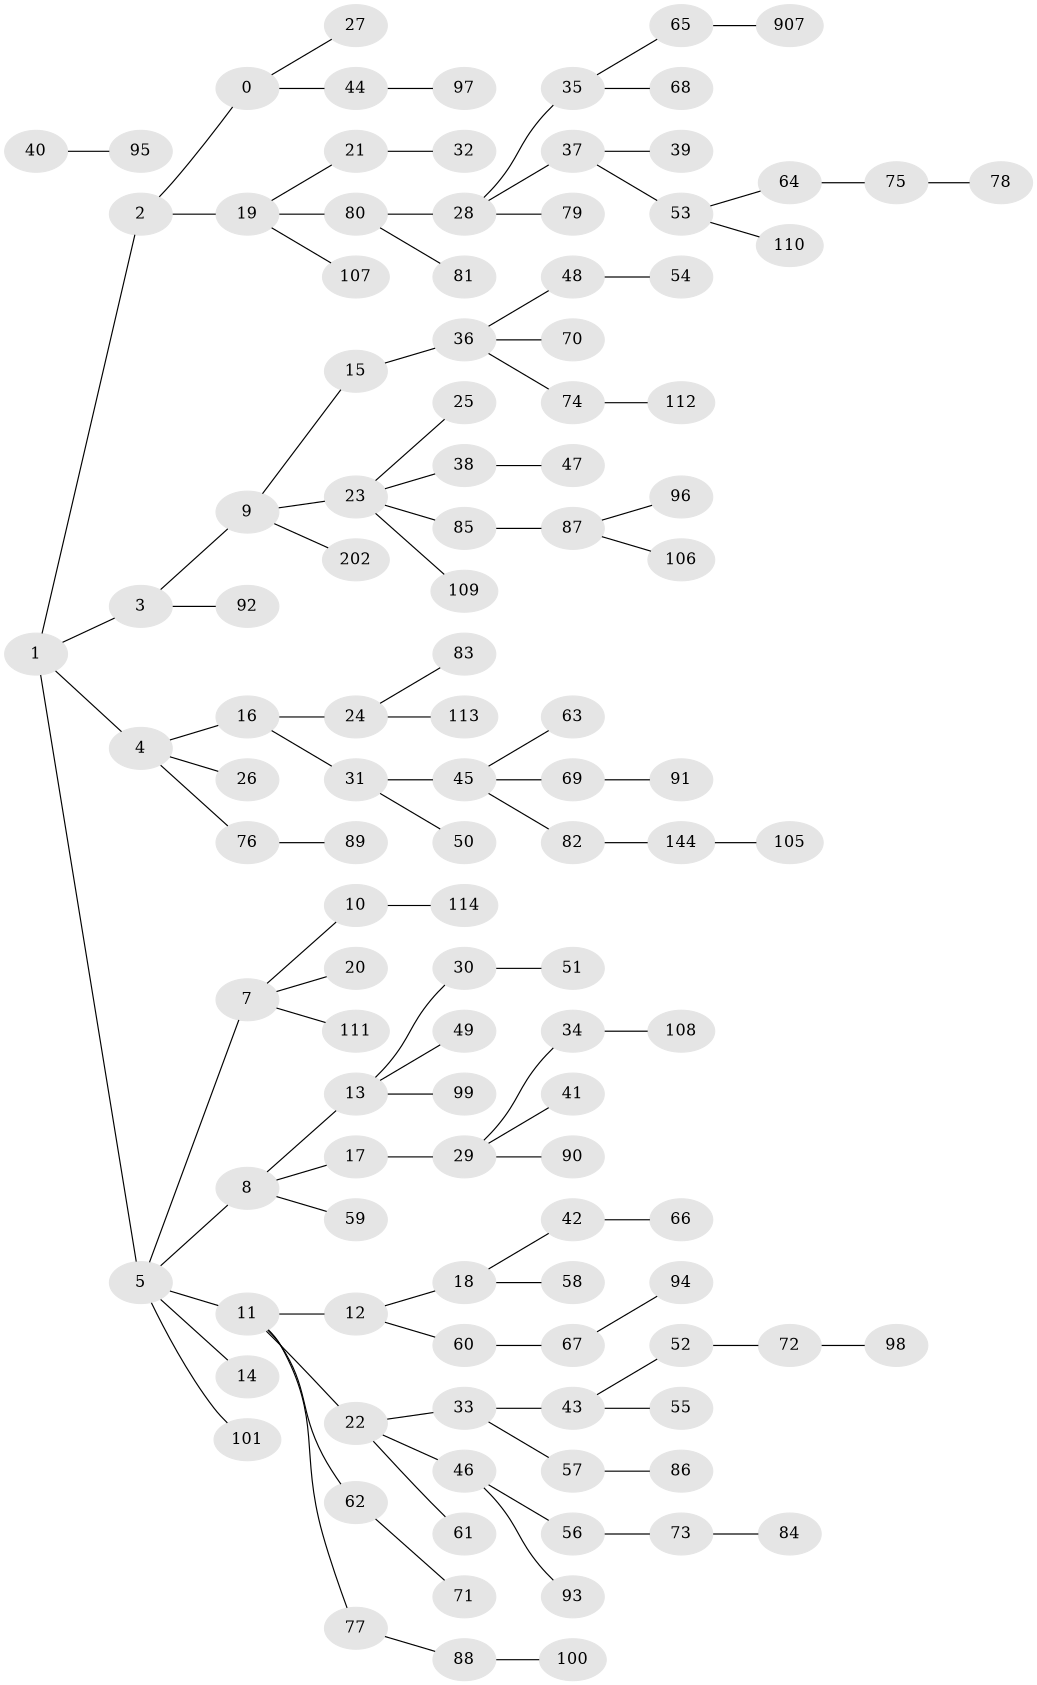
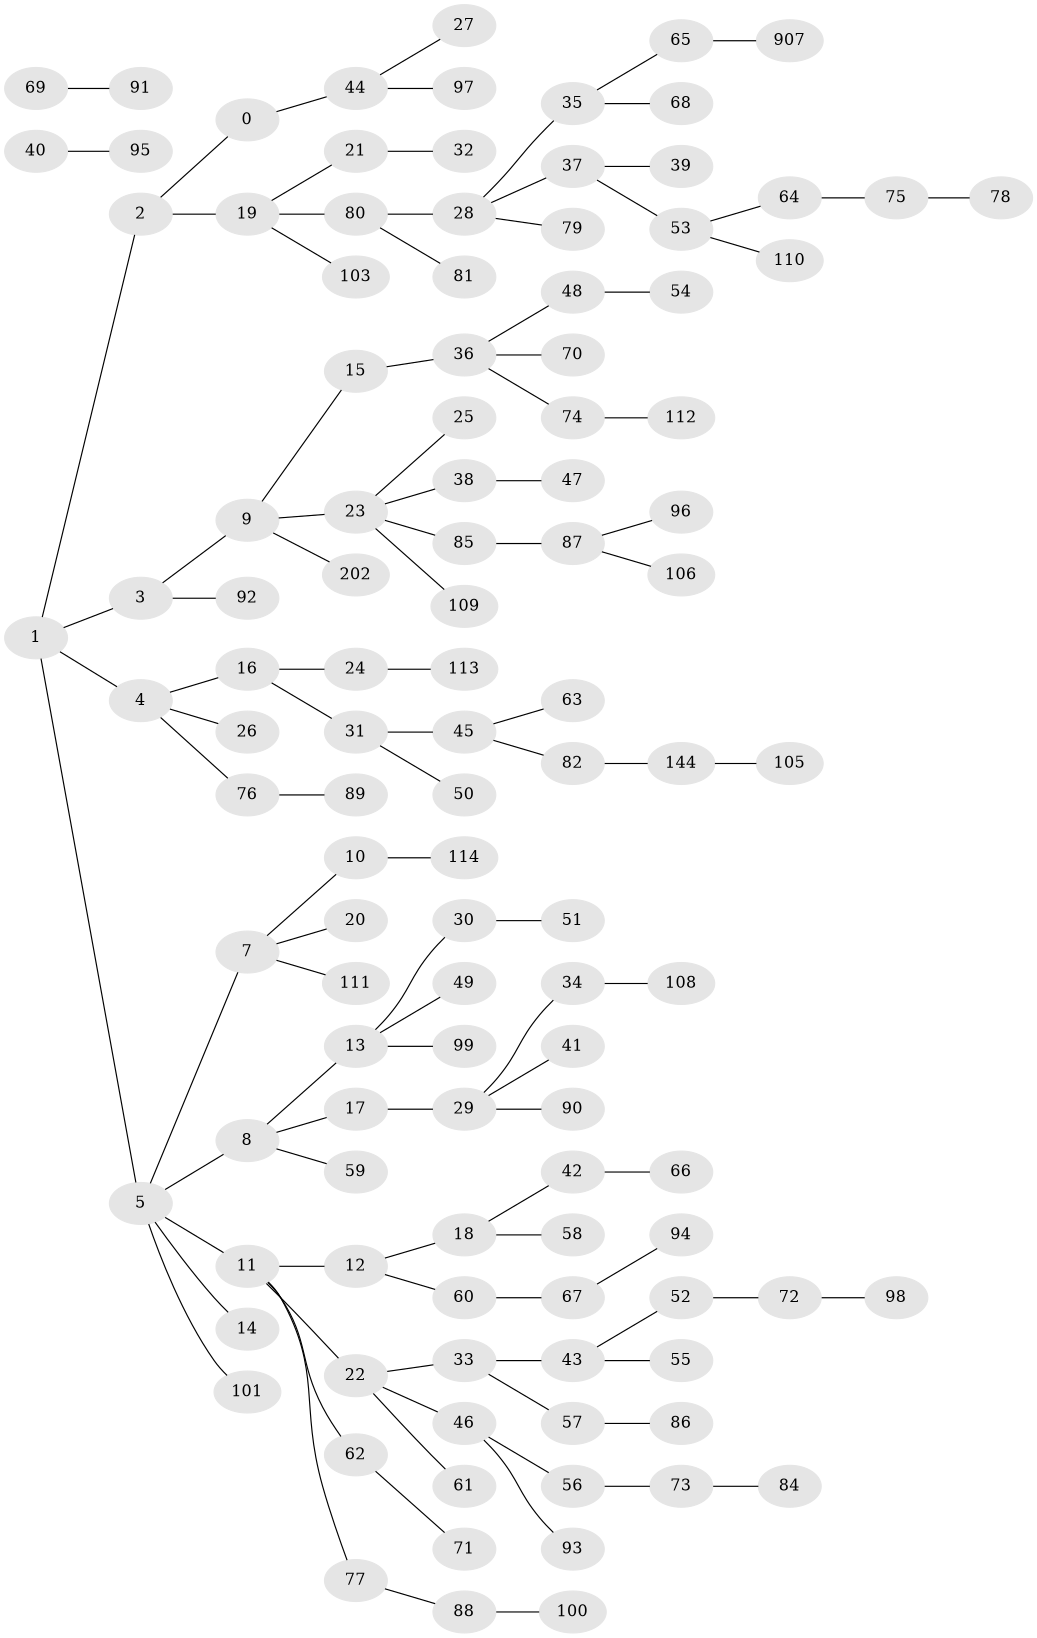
(302, 57) -> (410, 57)
(356, 277) -> (356, 277)
(464, 654) -> none
(519, 780) -> none
